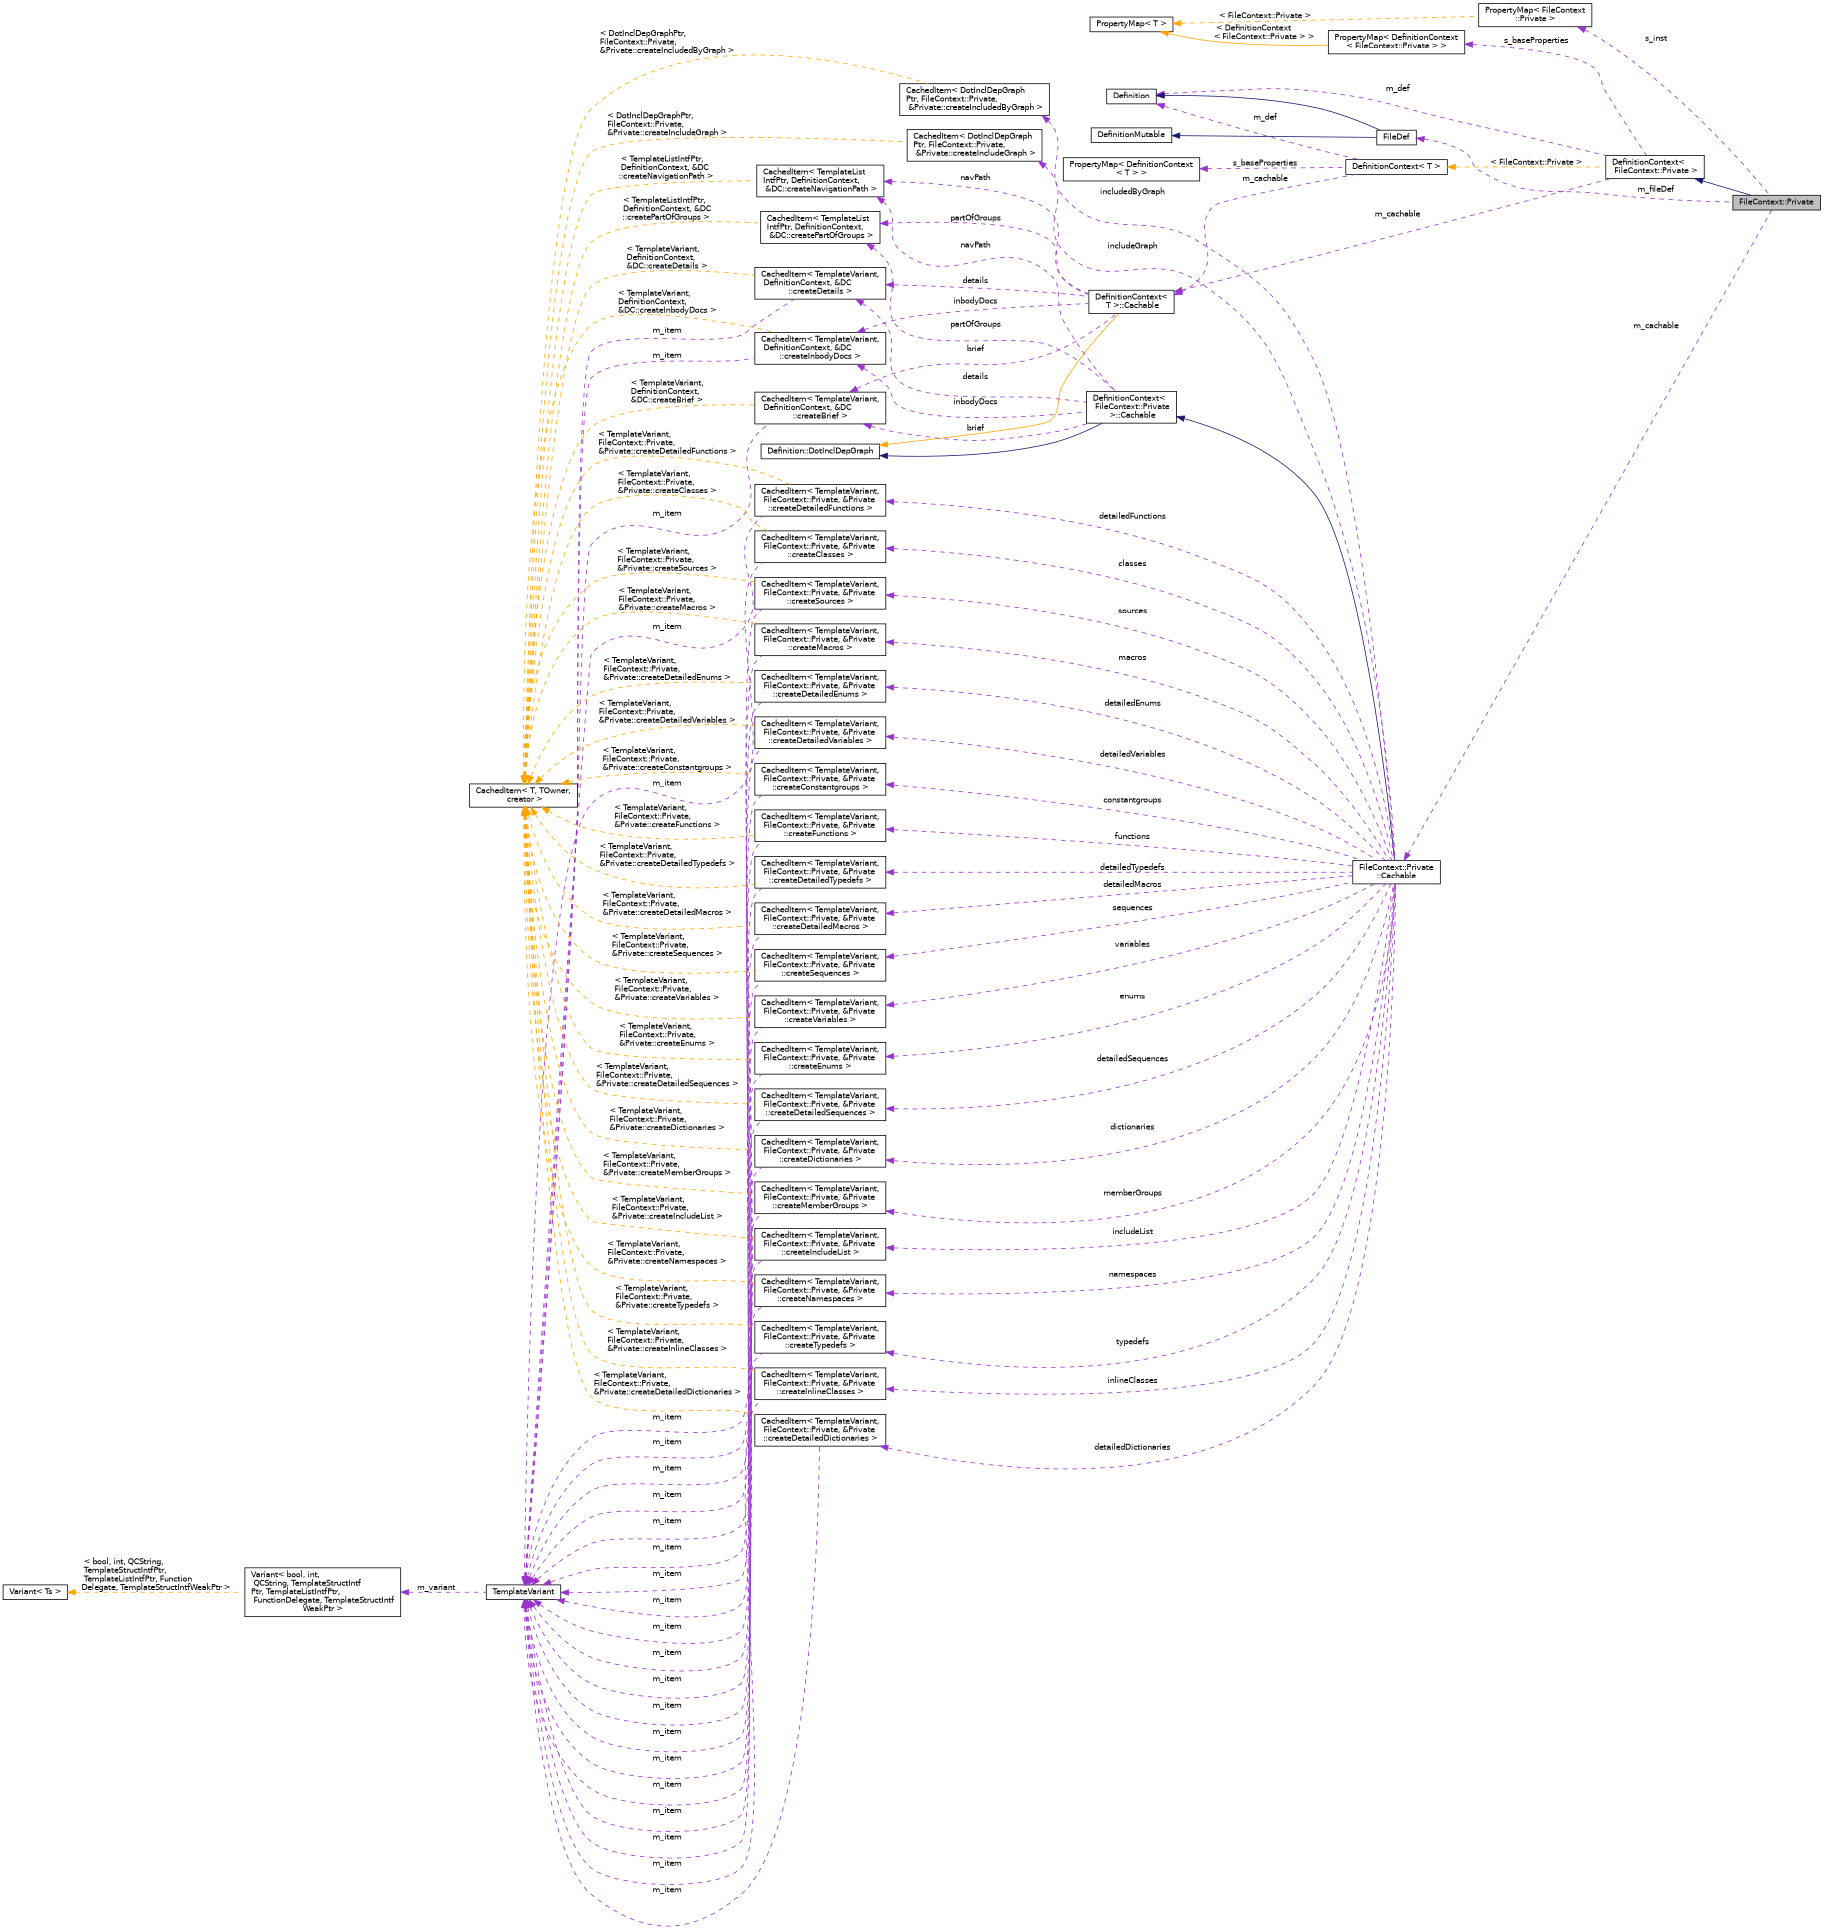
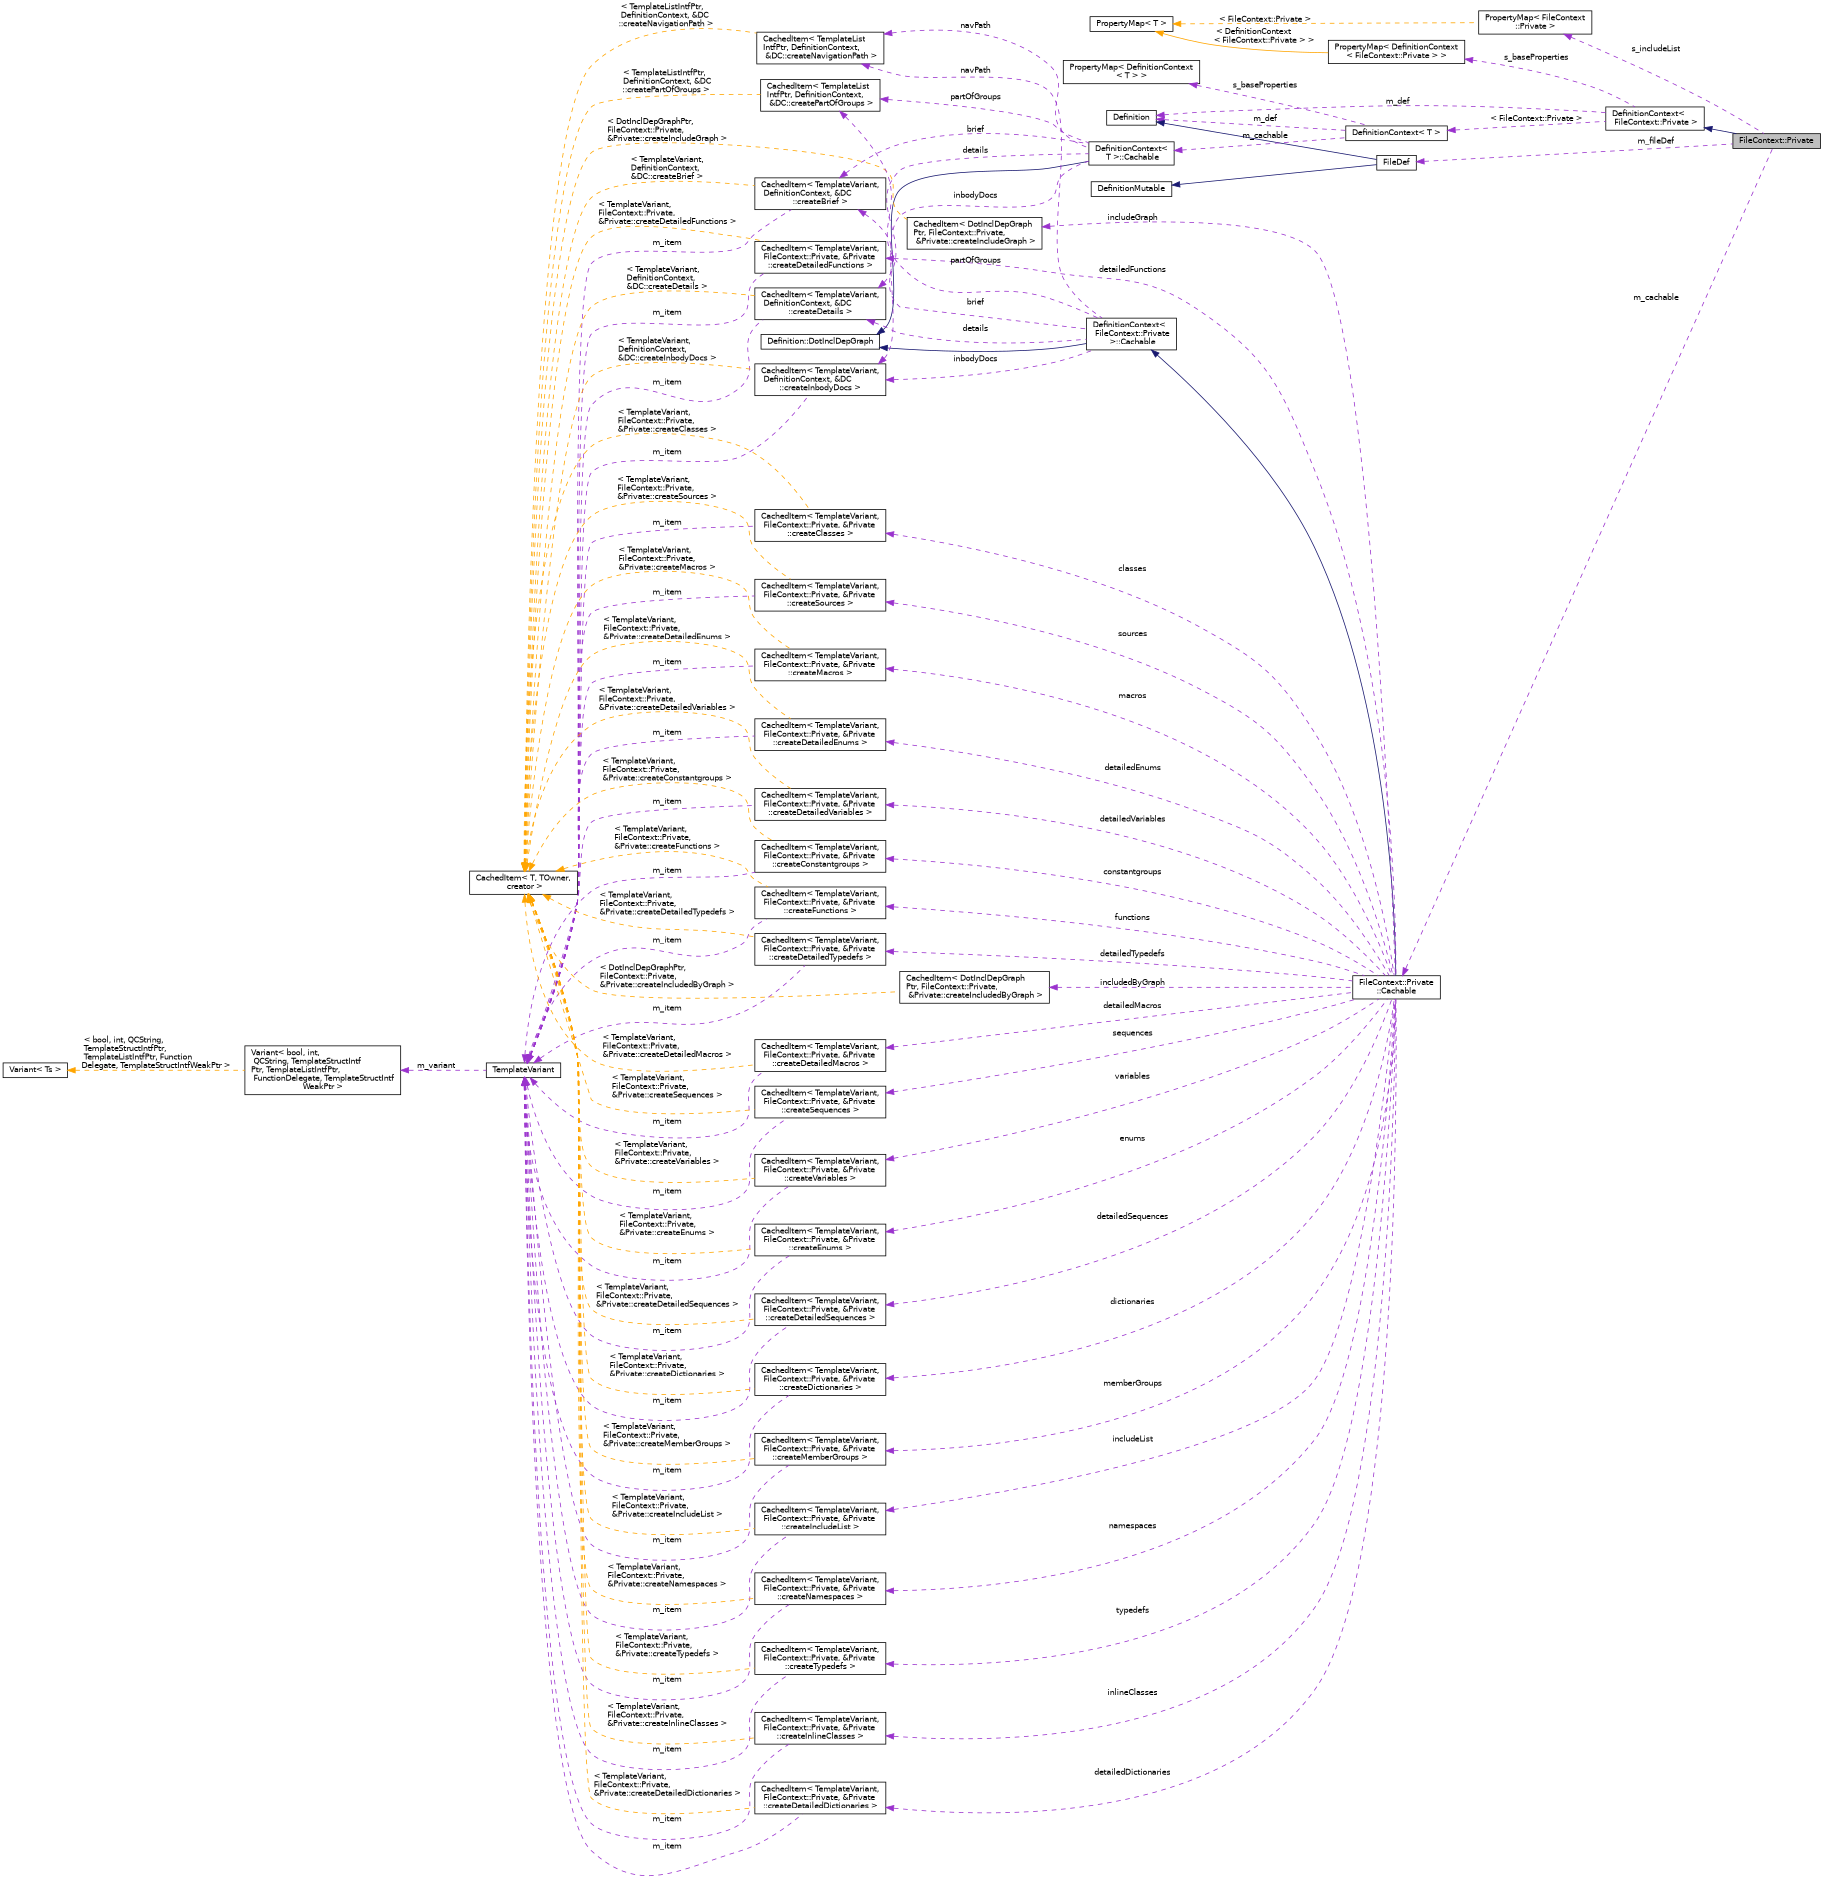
(1655, 39) -> (1655, 49)
(1531, 167) -> (1531, 126)
(1397, 235) -> none
(1033, 425) -> (922, 179)
